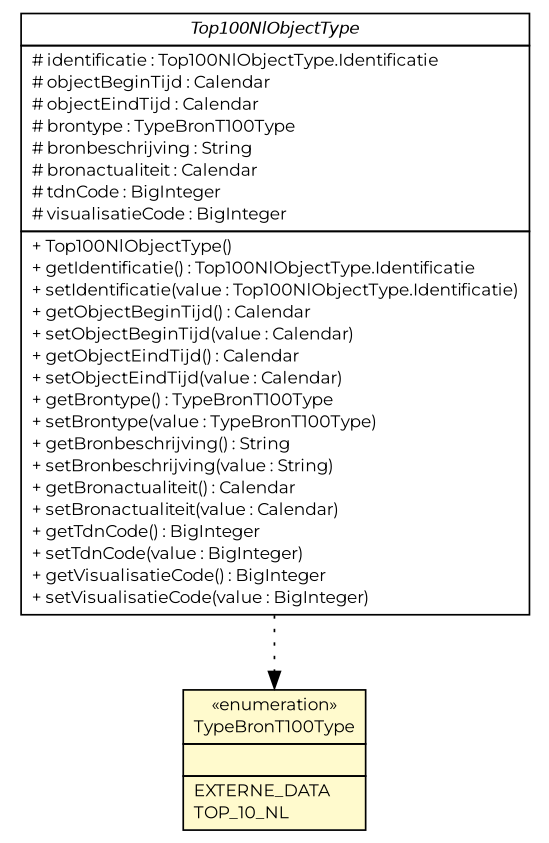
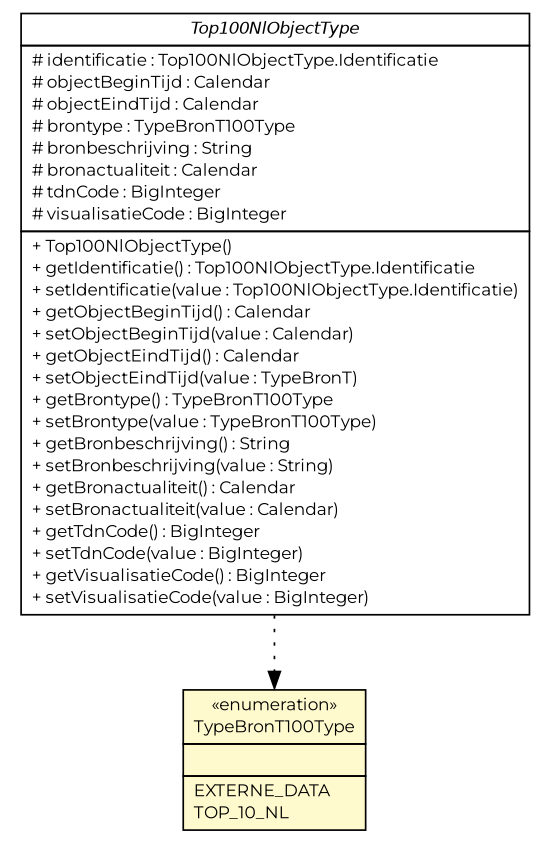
(187, 378) -> (195, 378)
